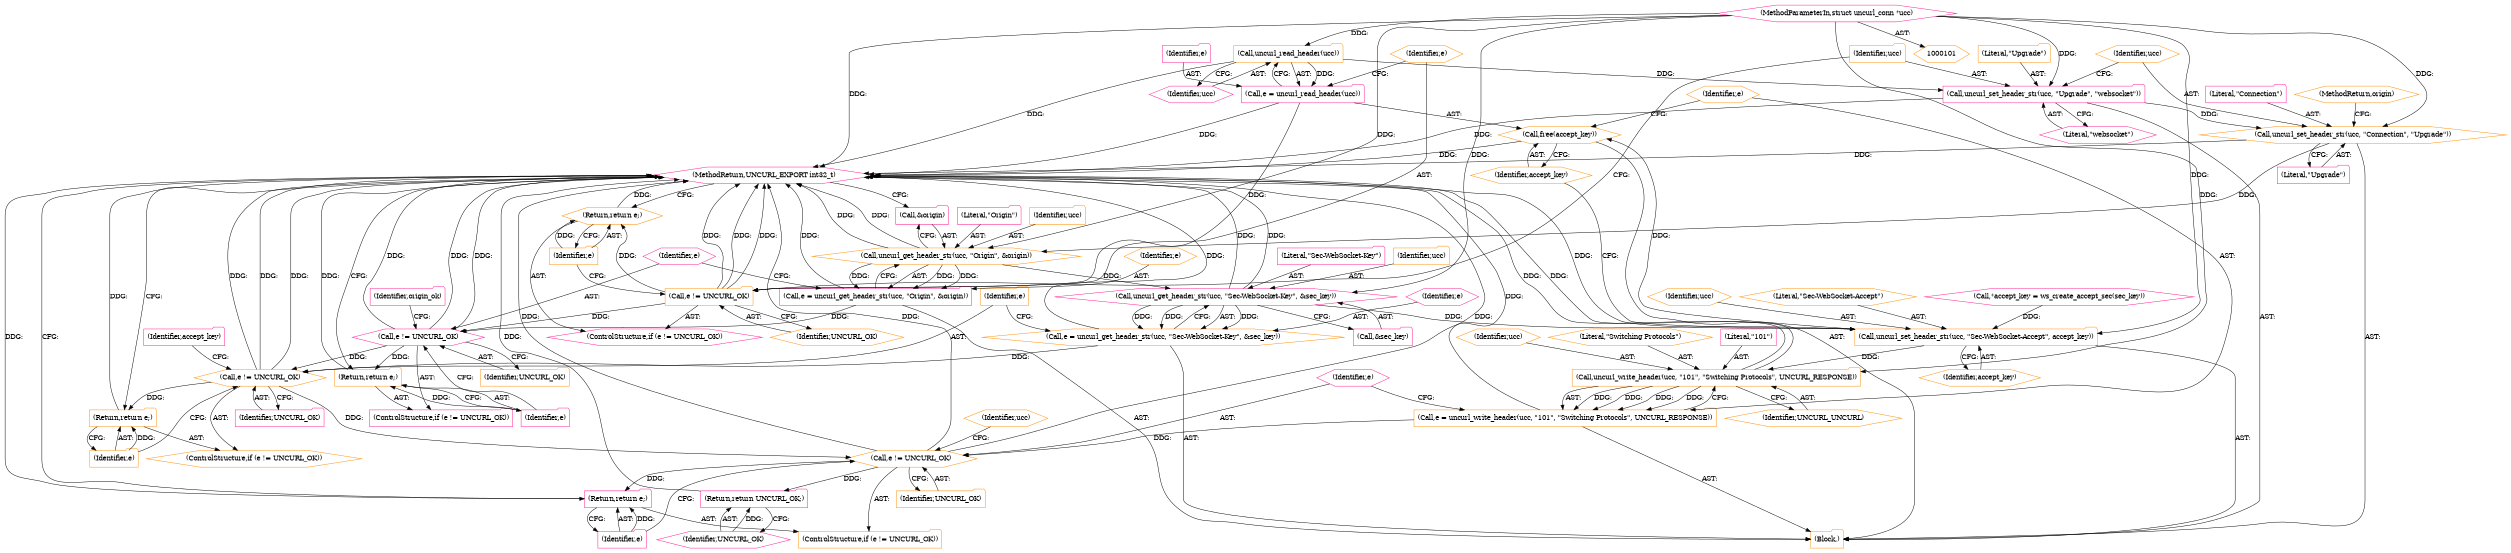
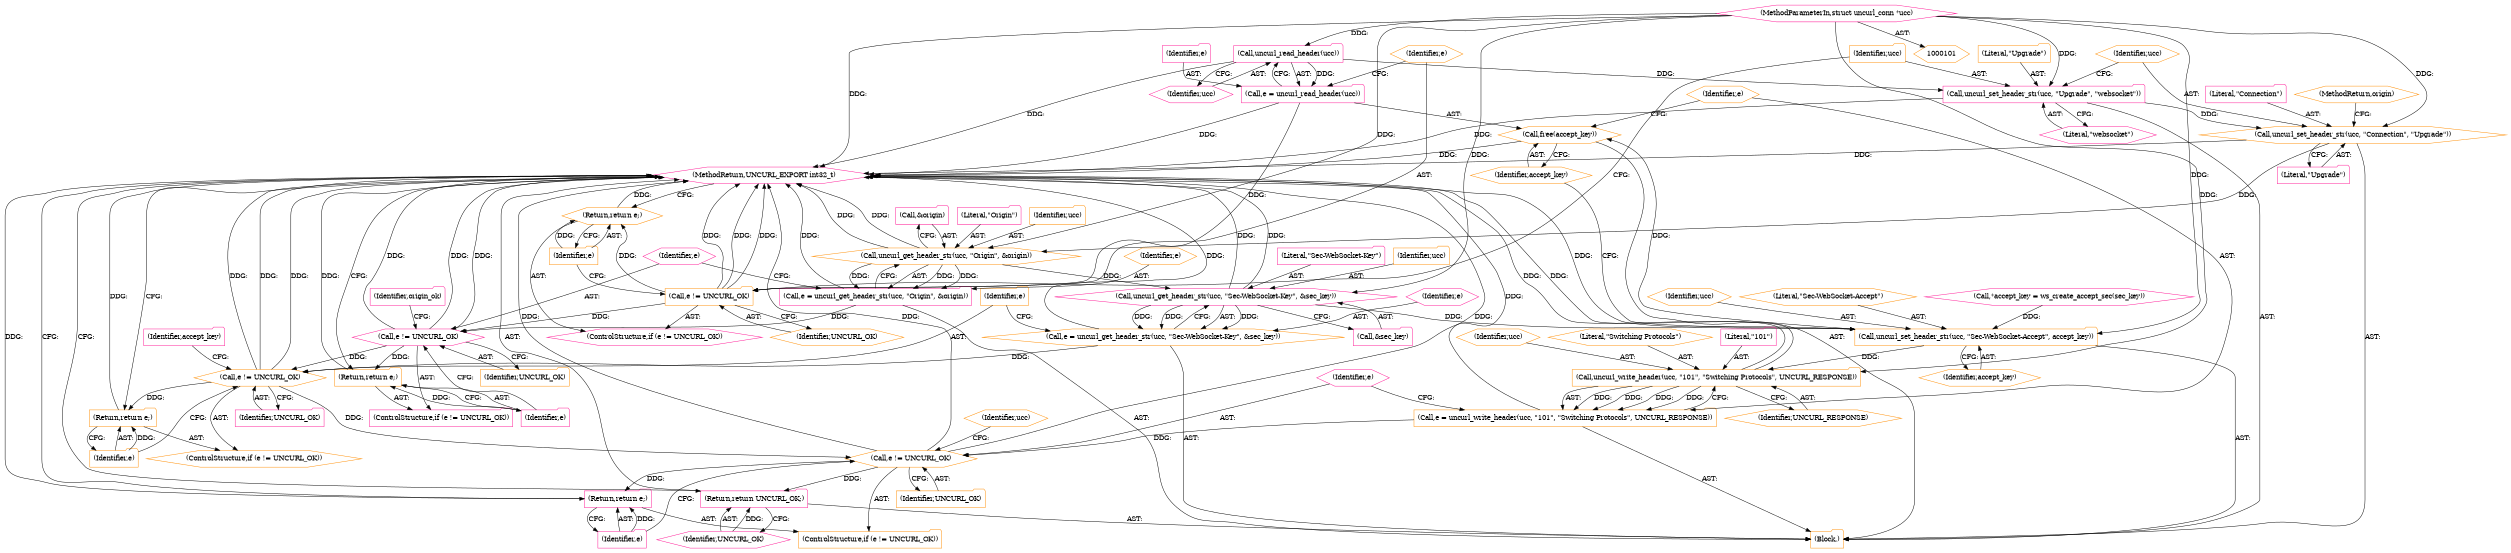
(1288, 54) -> (1288, 54)
(868, 191) -> (73, 357)
(514, 337) -> (514, 337)
(1813, 418) -> (1813, 418)
none -> (1232, 527)
